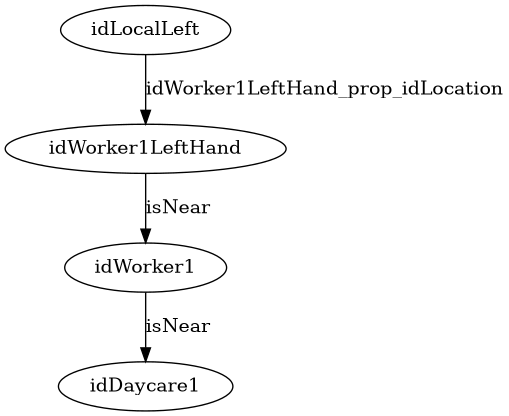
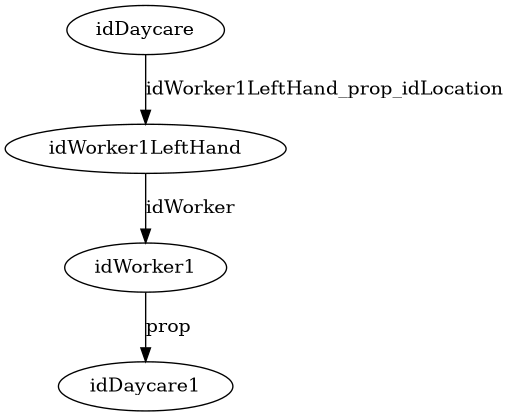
(146, 30) -> (146, 30)
(178, 208) -> (191, 208)
(178, 327) -> (169, 327)
